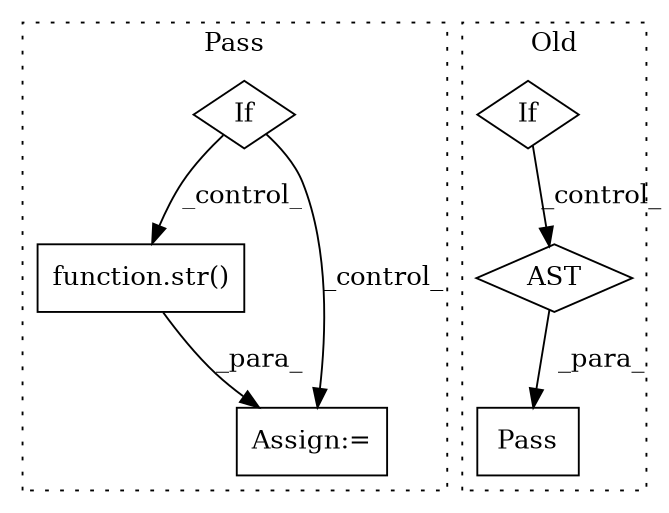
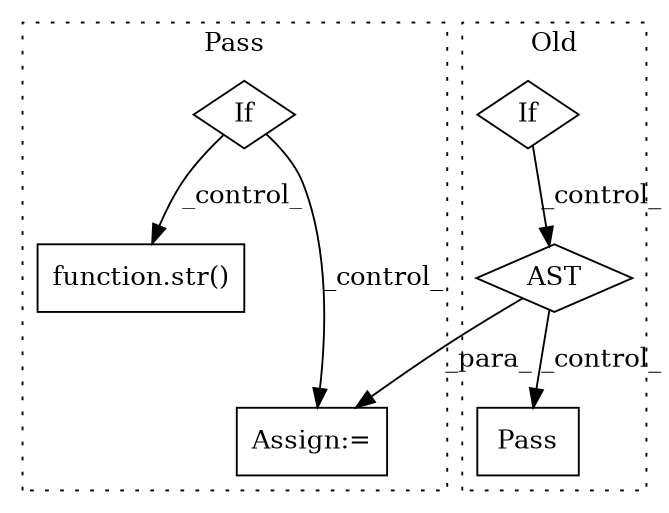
(200, 358) -> (435, 353)
(601, 360) -> (601, 360)
